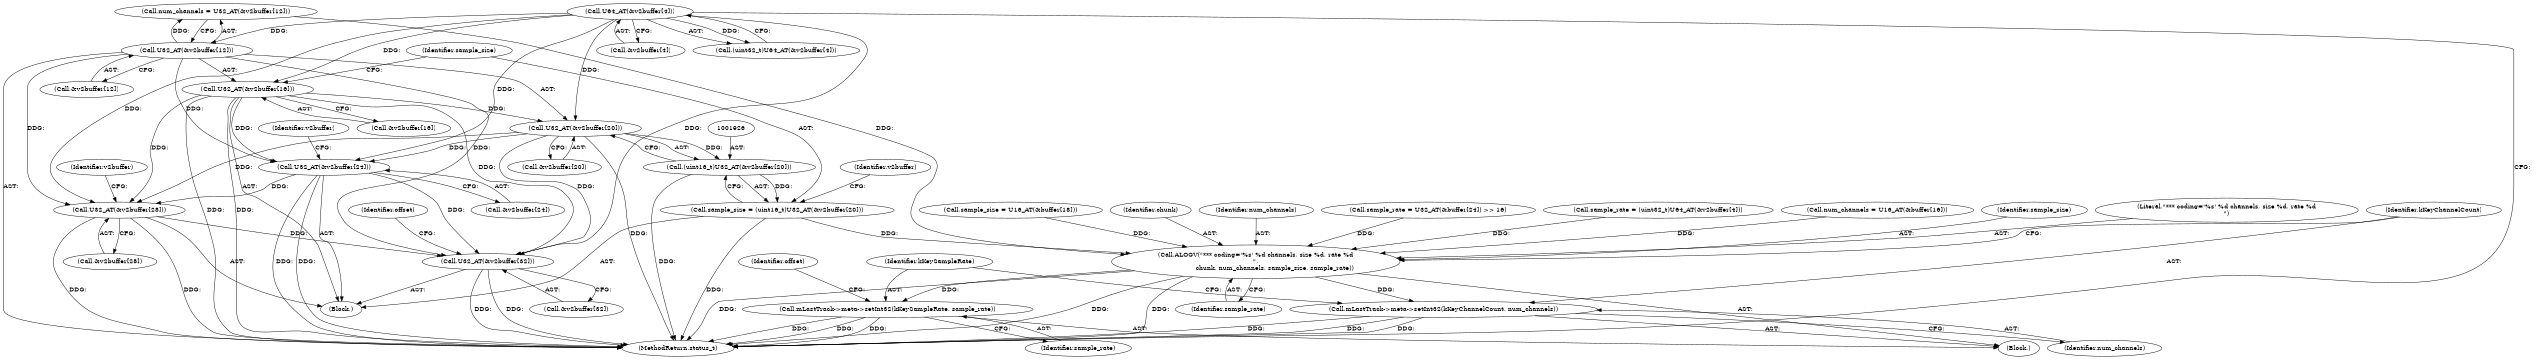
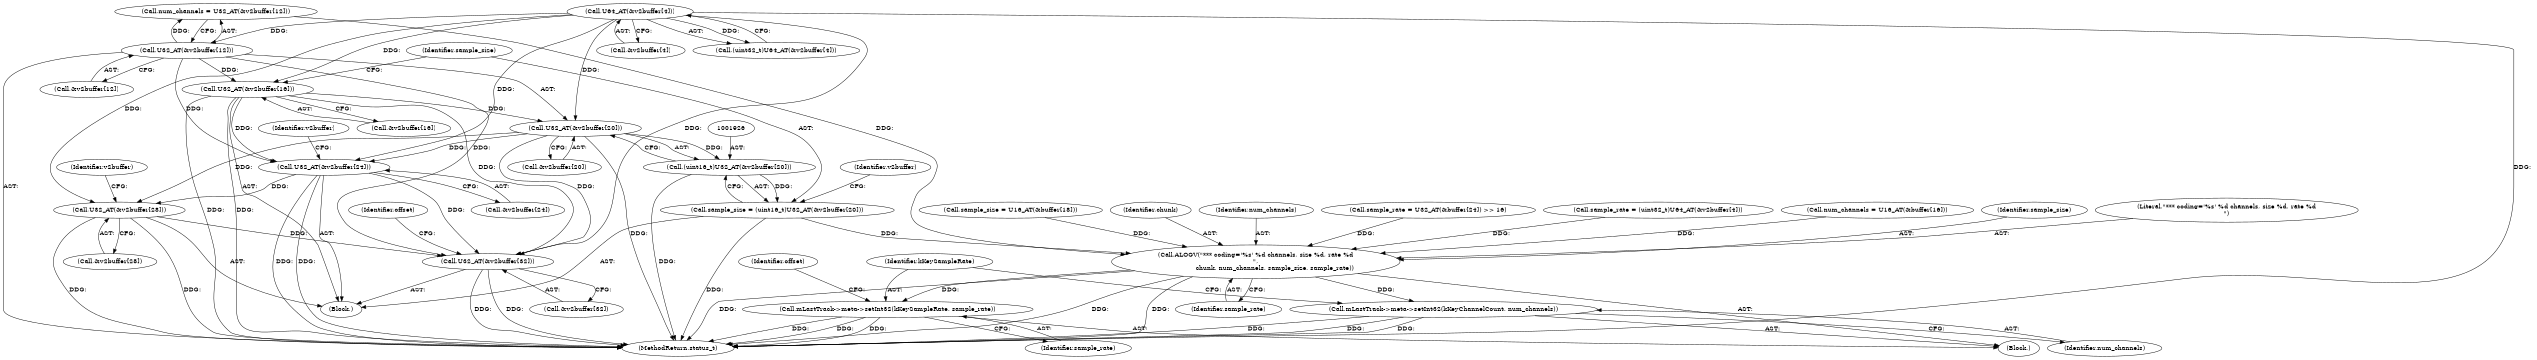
(231, 70) -> (231, 70)
(27, 101) -> none
(153, 138) -> none
(2523, 167) -> (2523, 167)
(2434, 210) -> none
